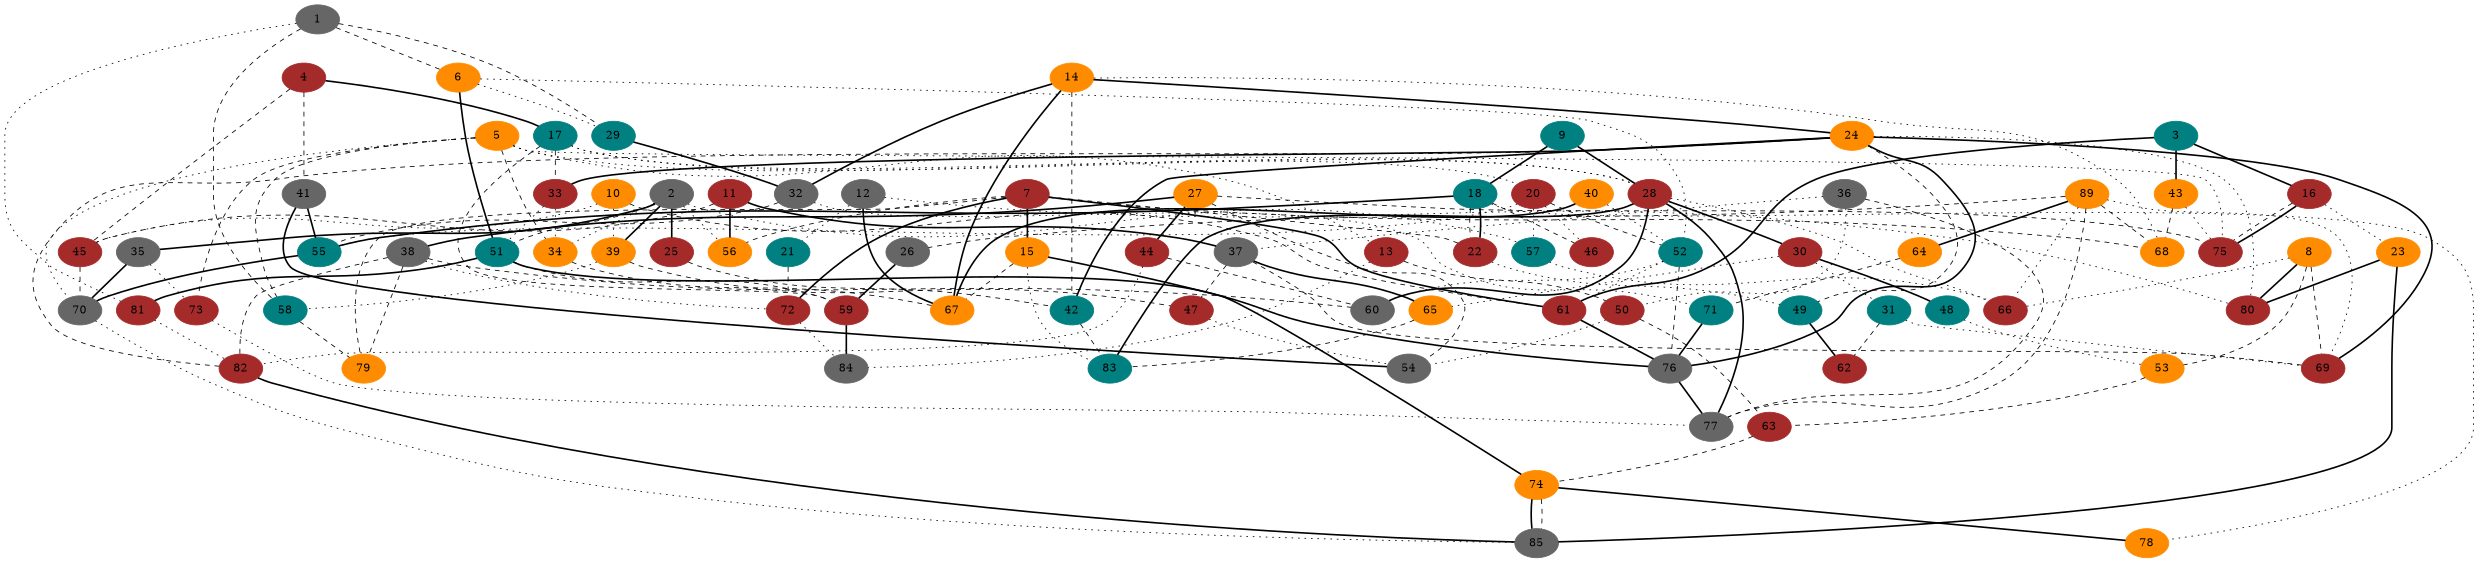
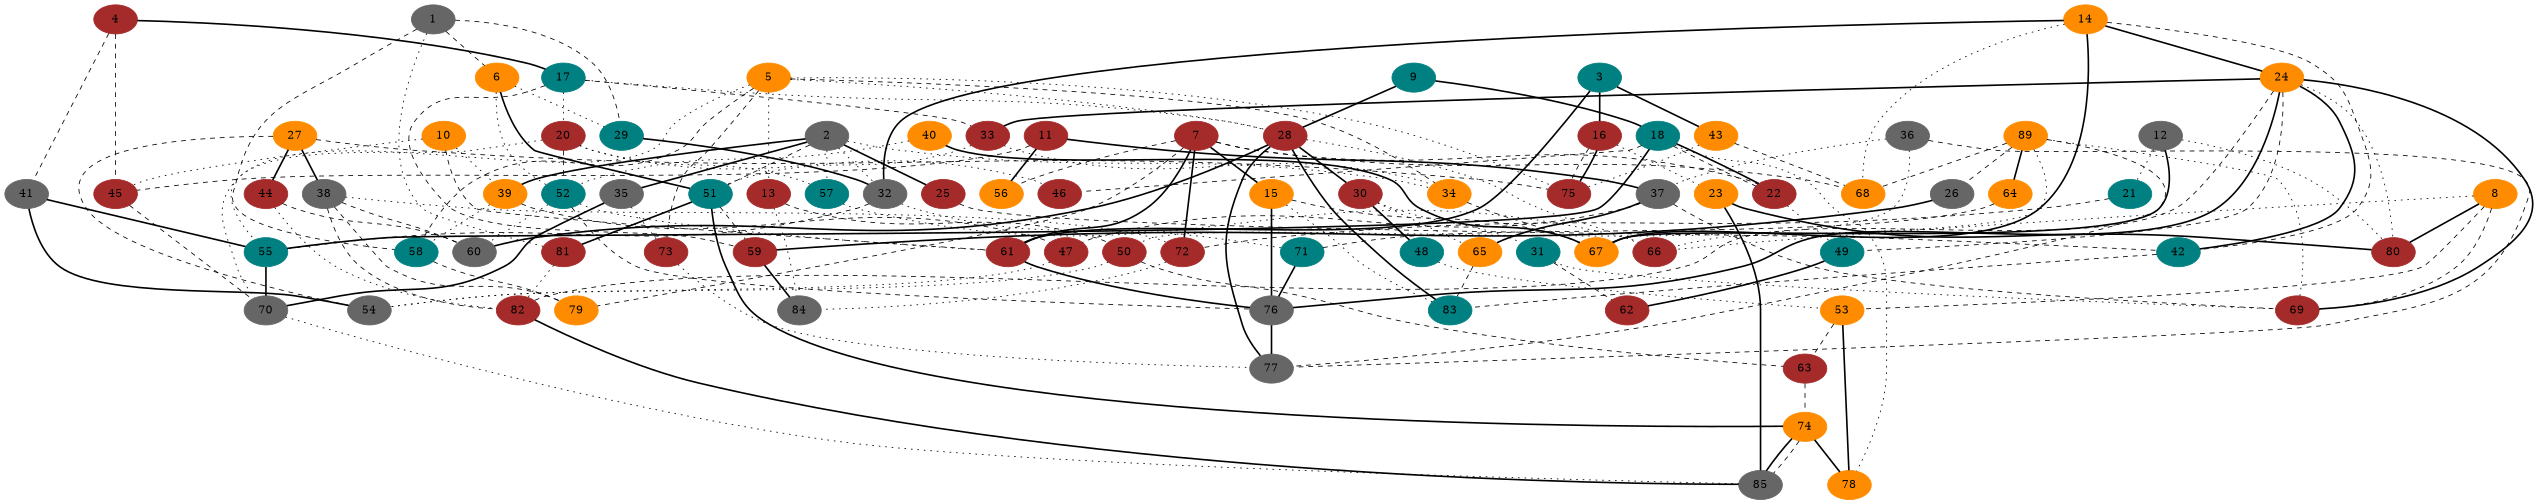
(701, 223) -> (848, 157)
none -> (1846, 398)
